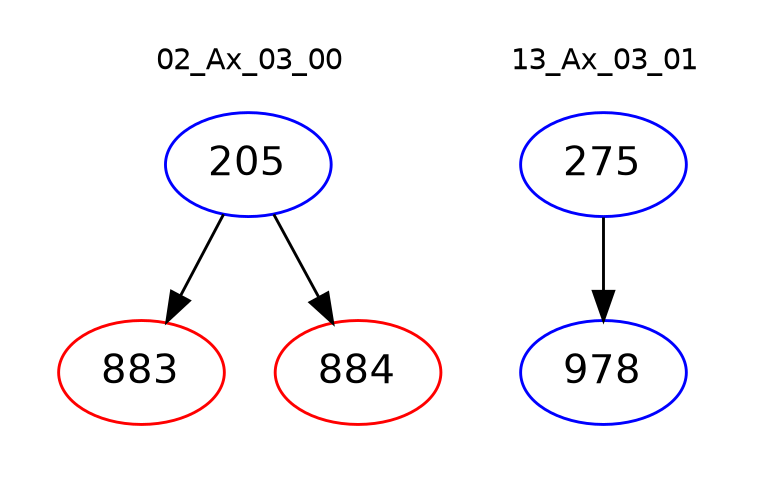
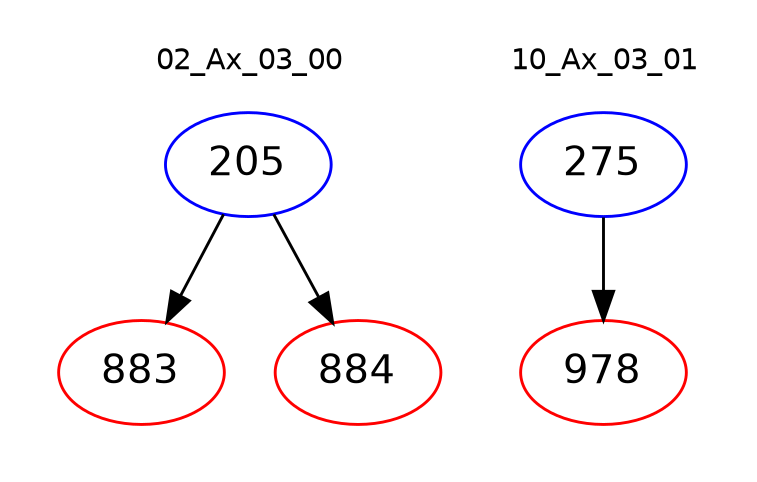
(605, 62) -> (605, 62)
(603, 372) -> (603, 372)
